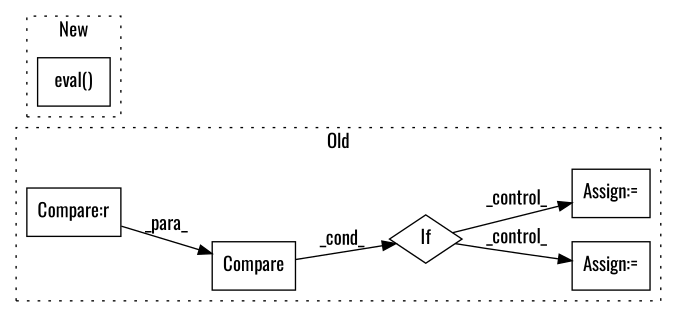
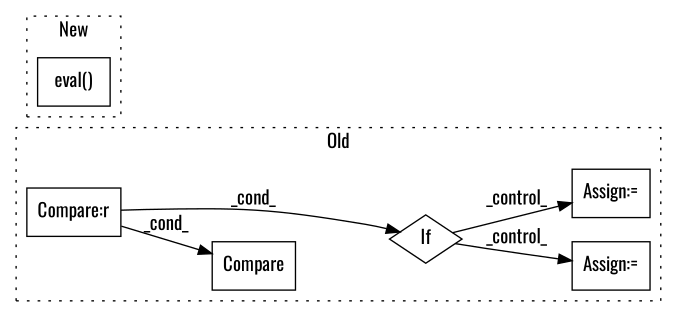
(167, 225) -> (167, 225)
(339, 253) -> (255, 210)
